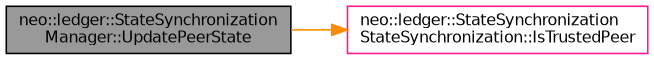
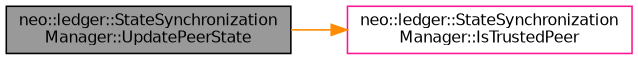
(498, 30) -> (490, 30)
